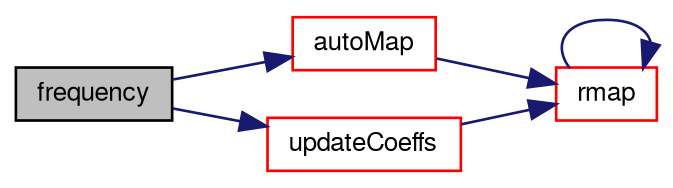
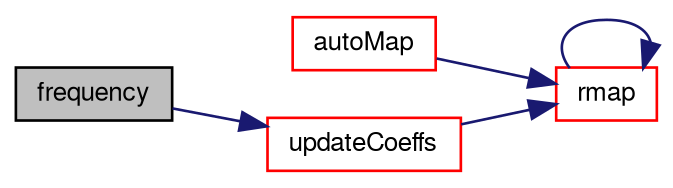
(219, 71) -> none
